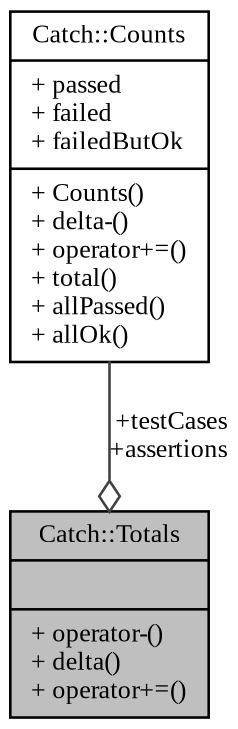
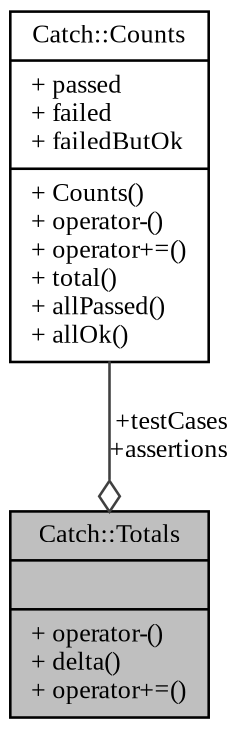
(80, 222) -> (98, 222)
